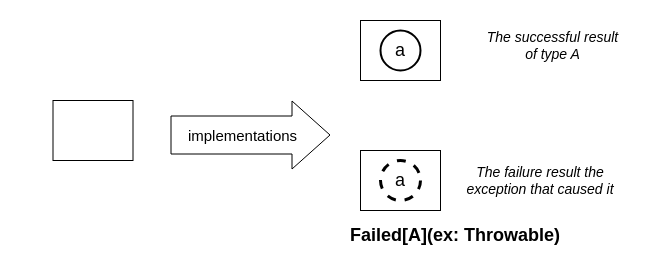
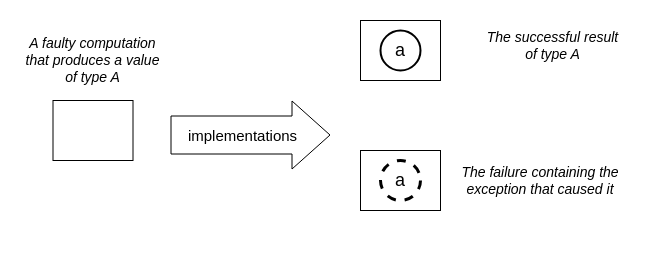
none -> (93, 61)
(541, 181) -> (541, 181)
(456, 236) -> none
